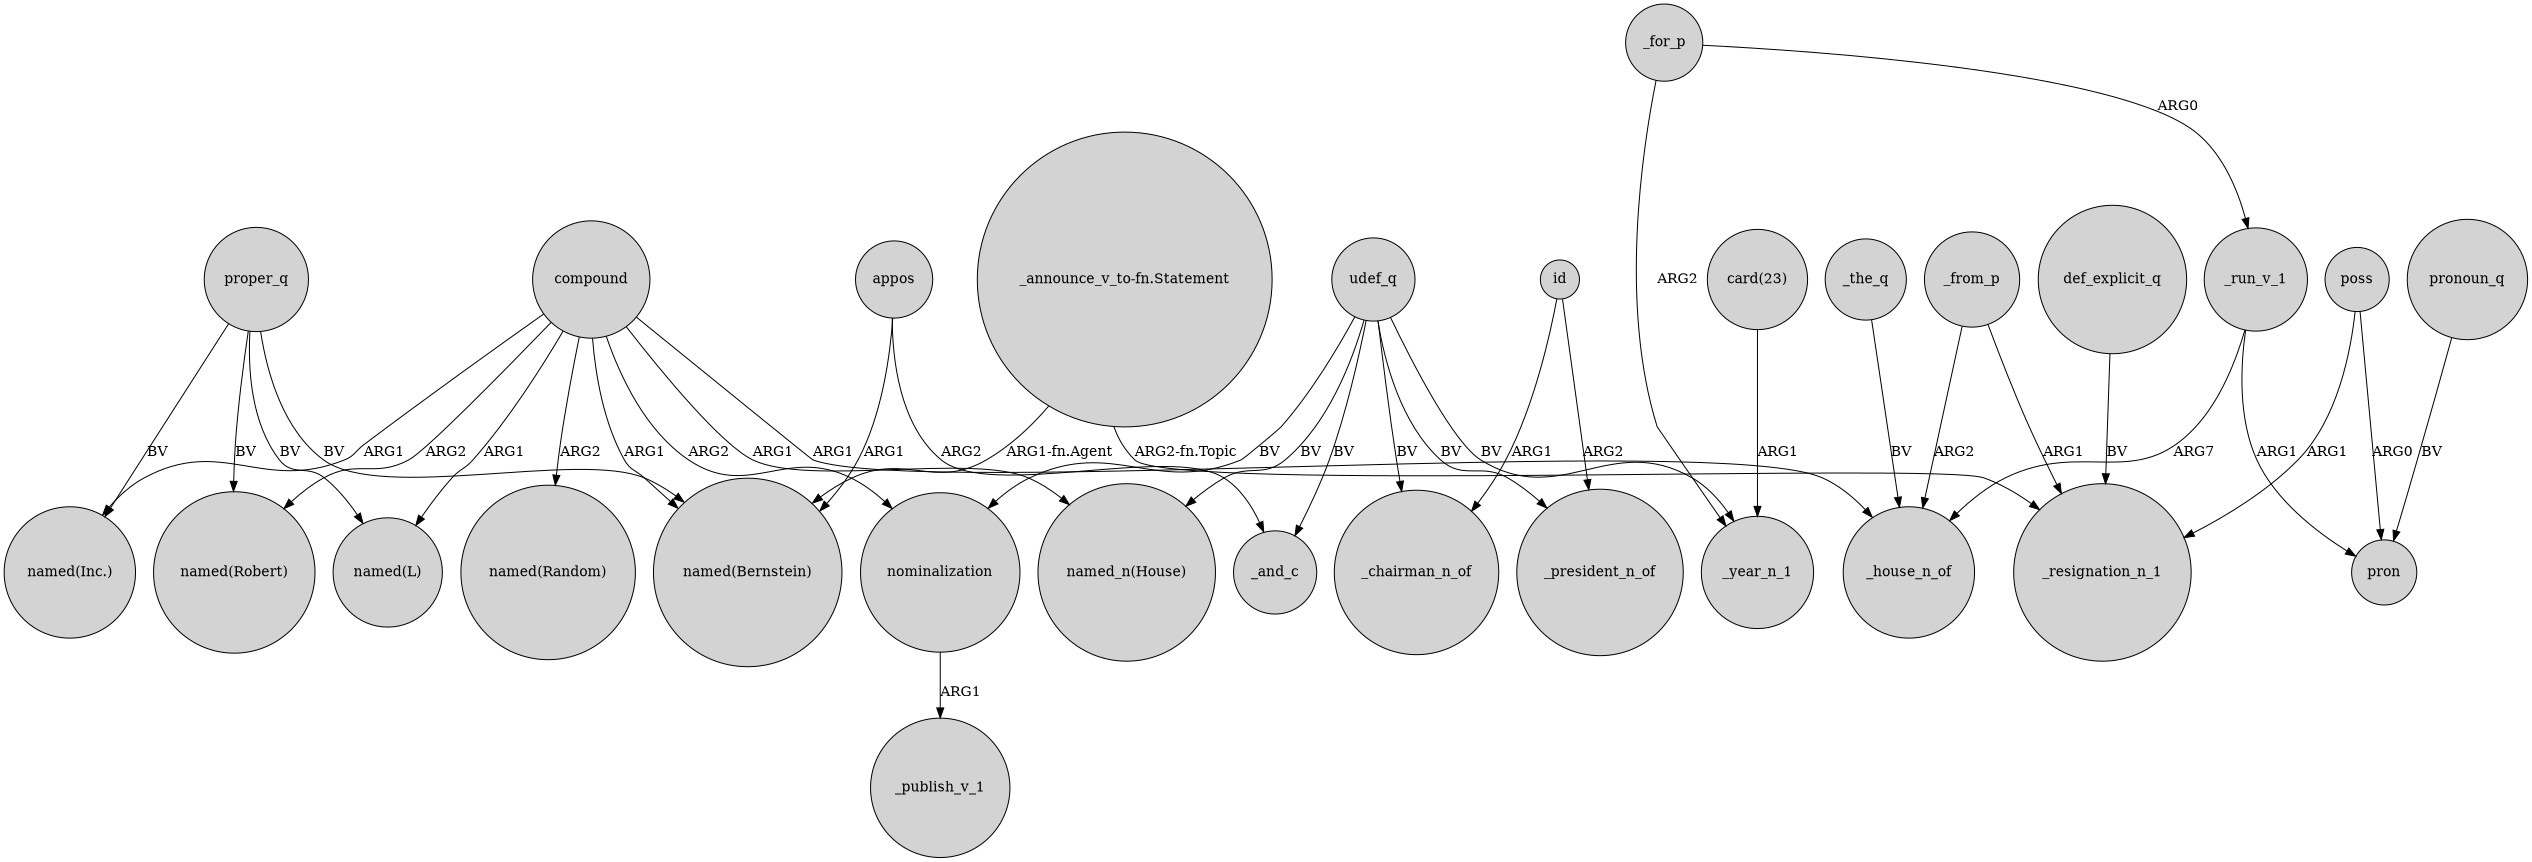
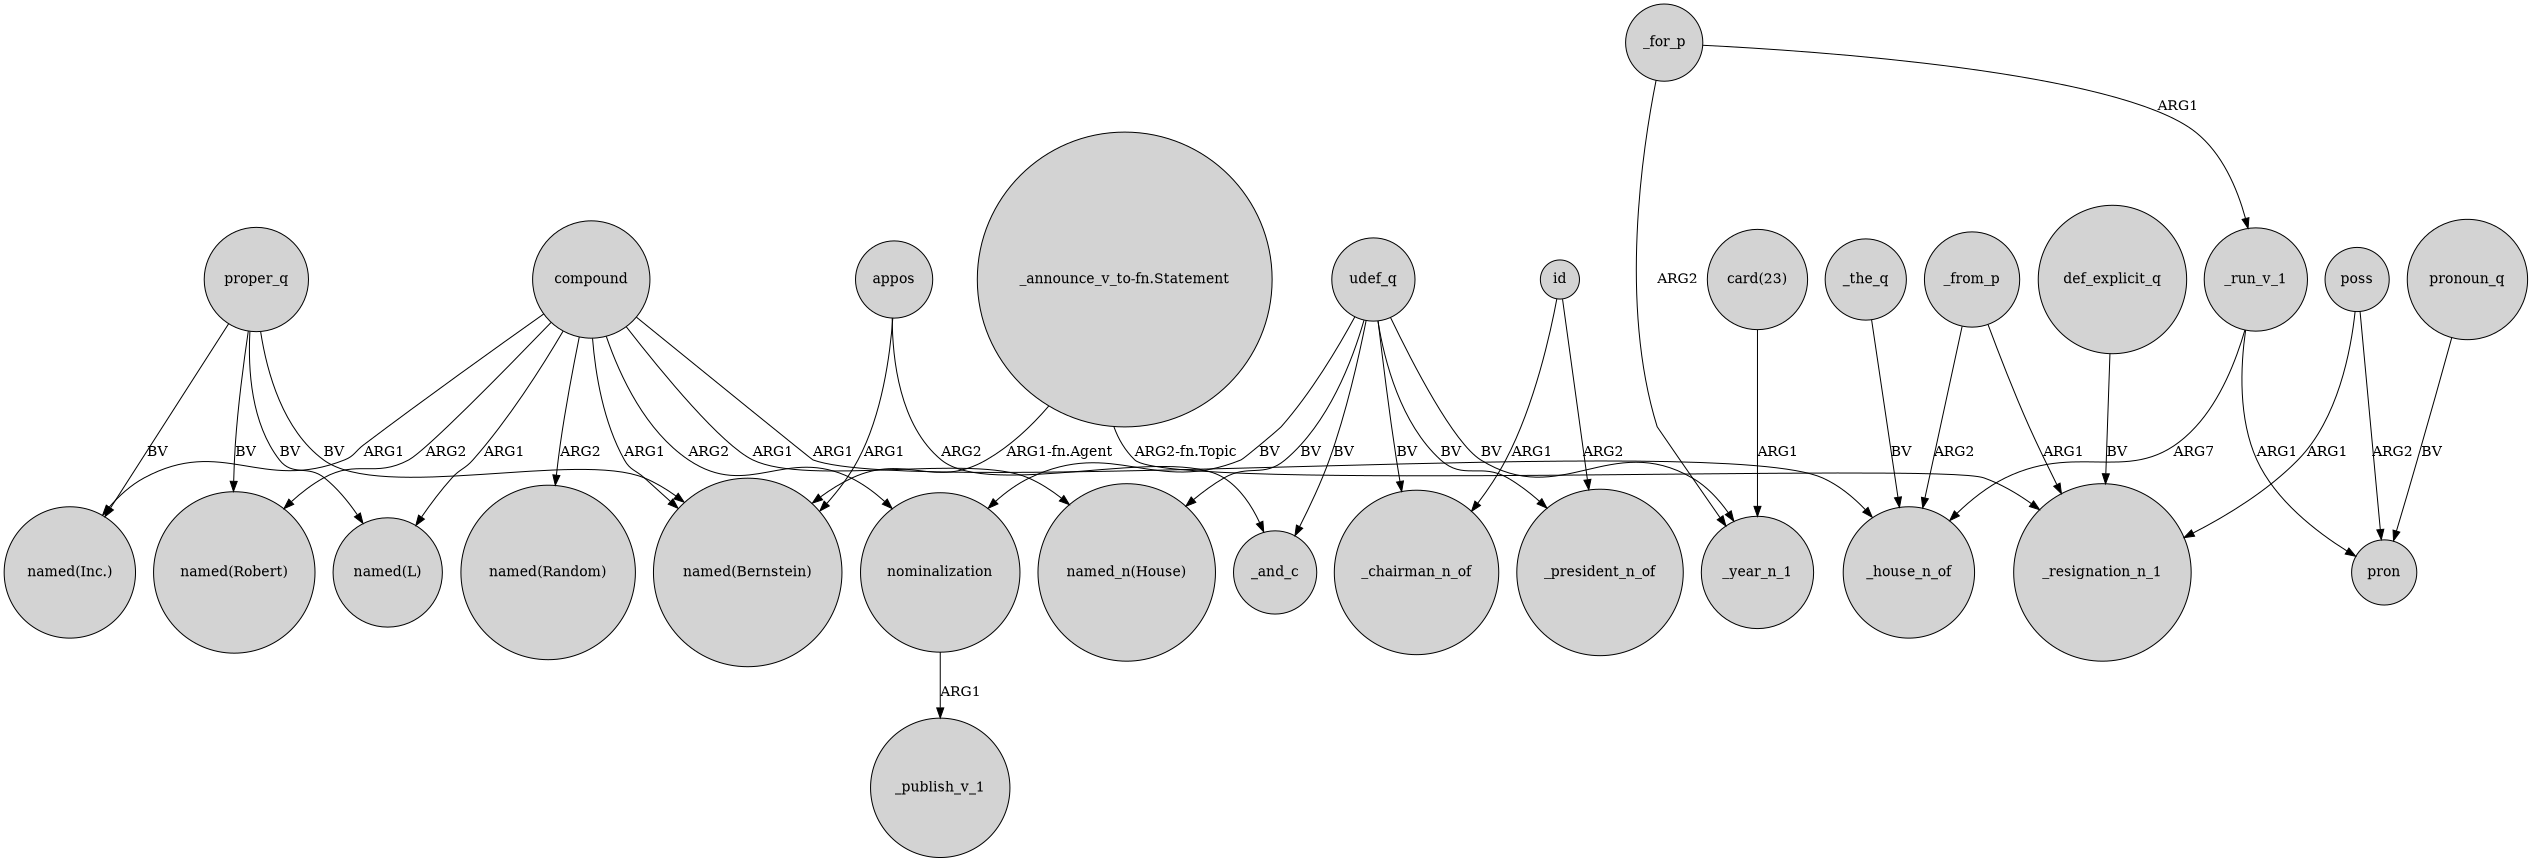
(2178, 107) -> (2178, 107)
(2393, 452) -> (2393, 452)
